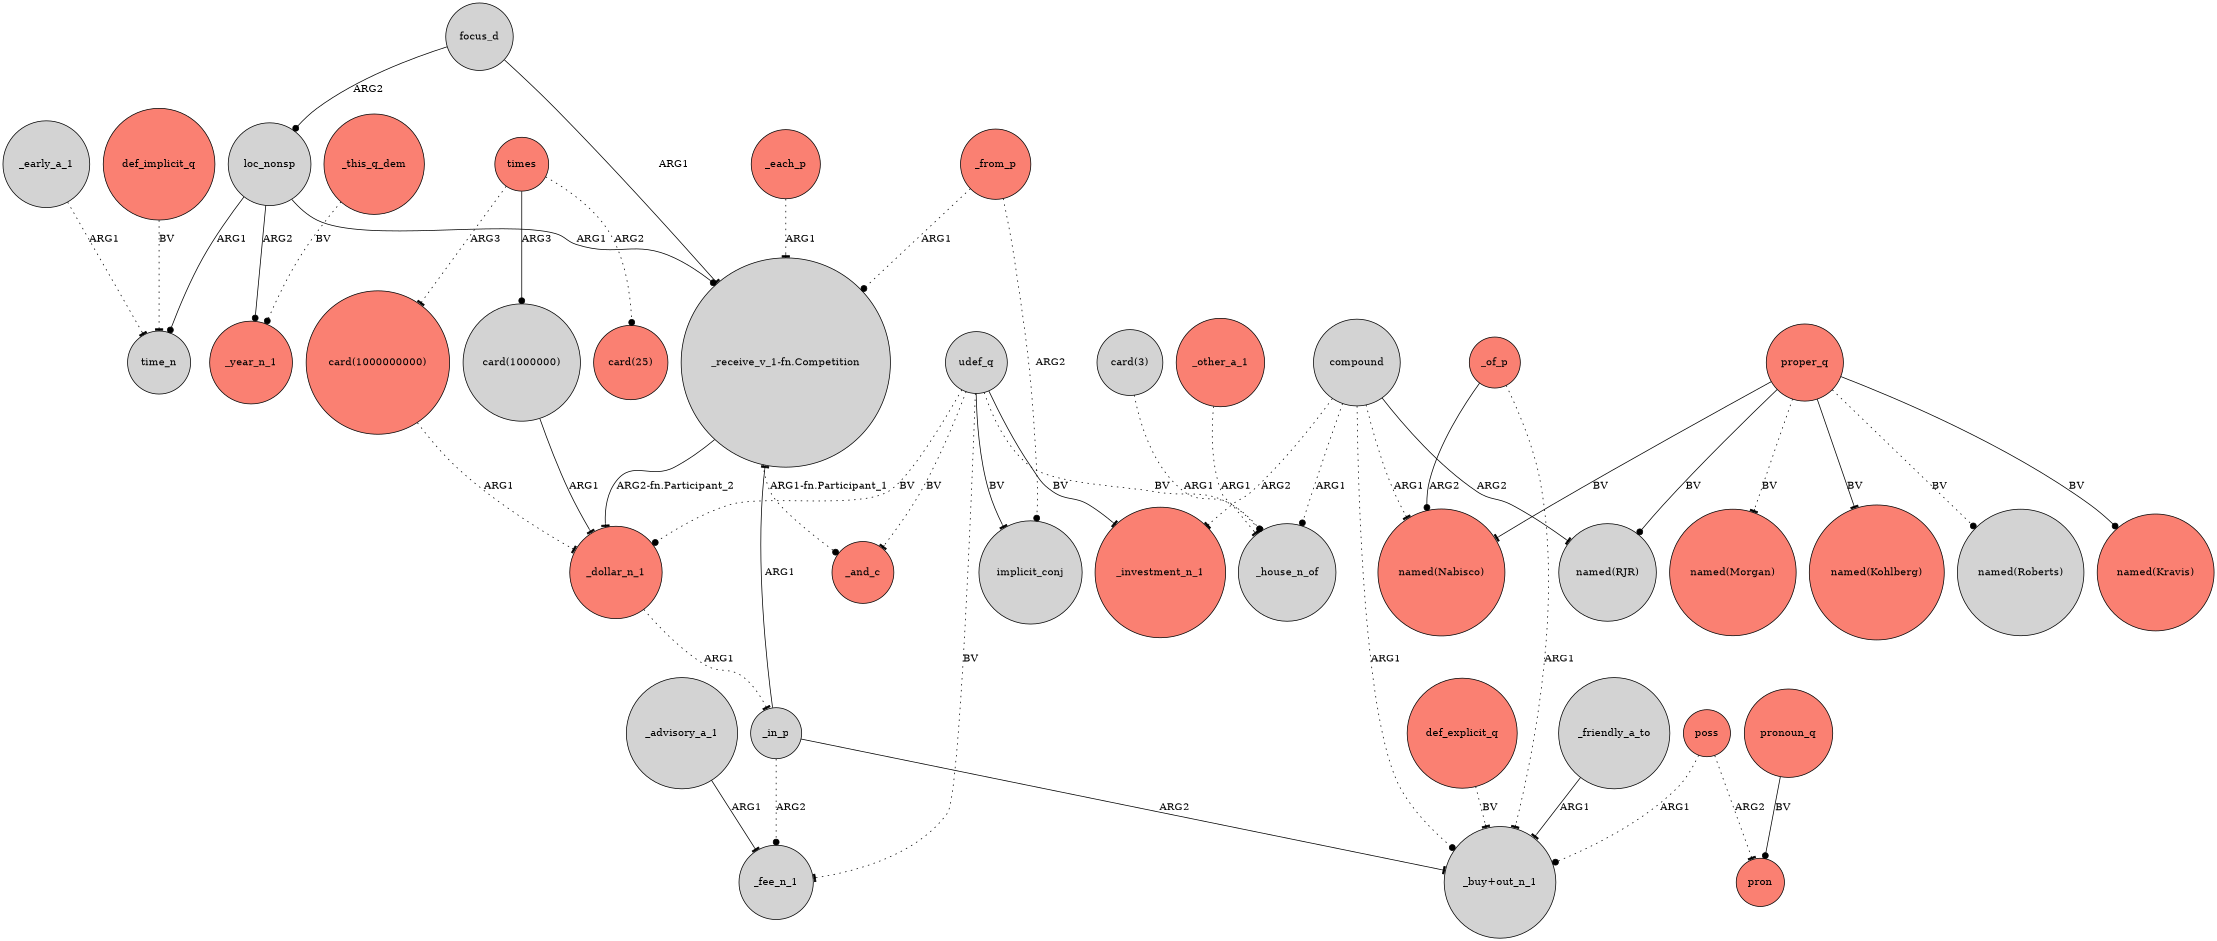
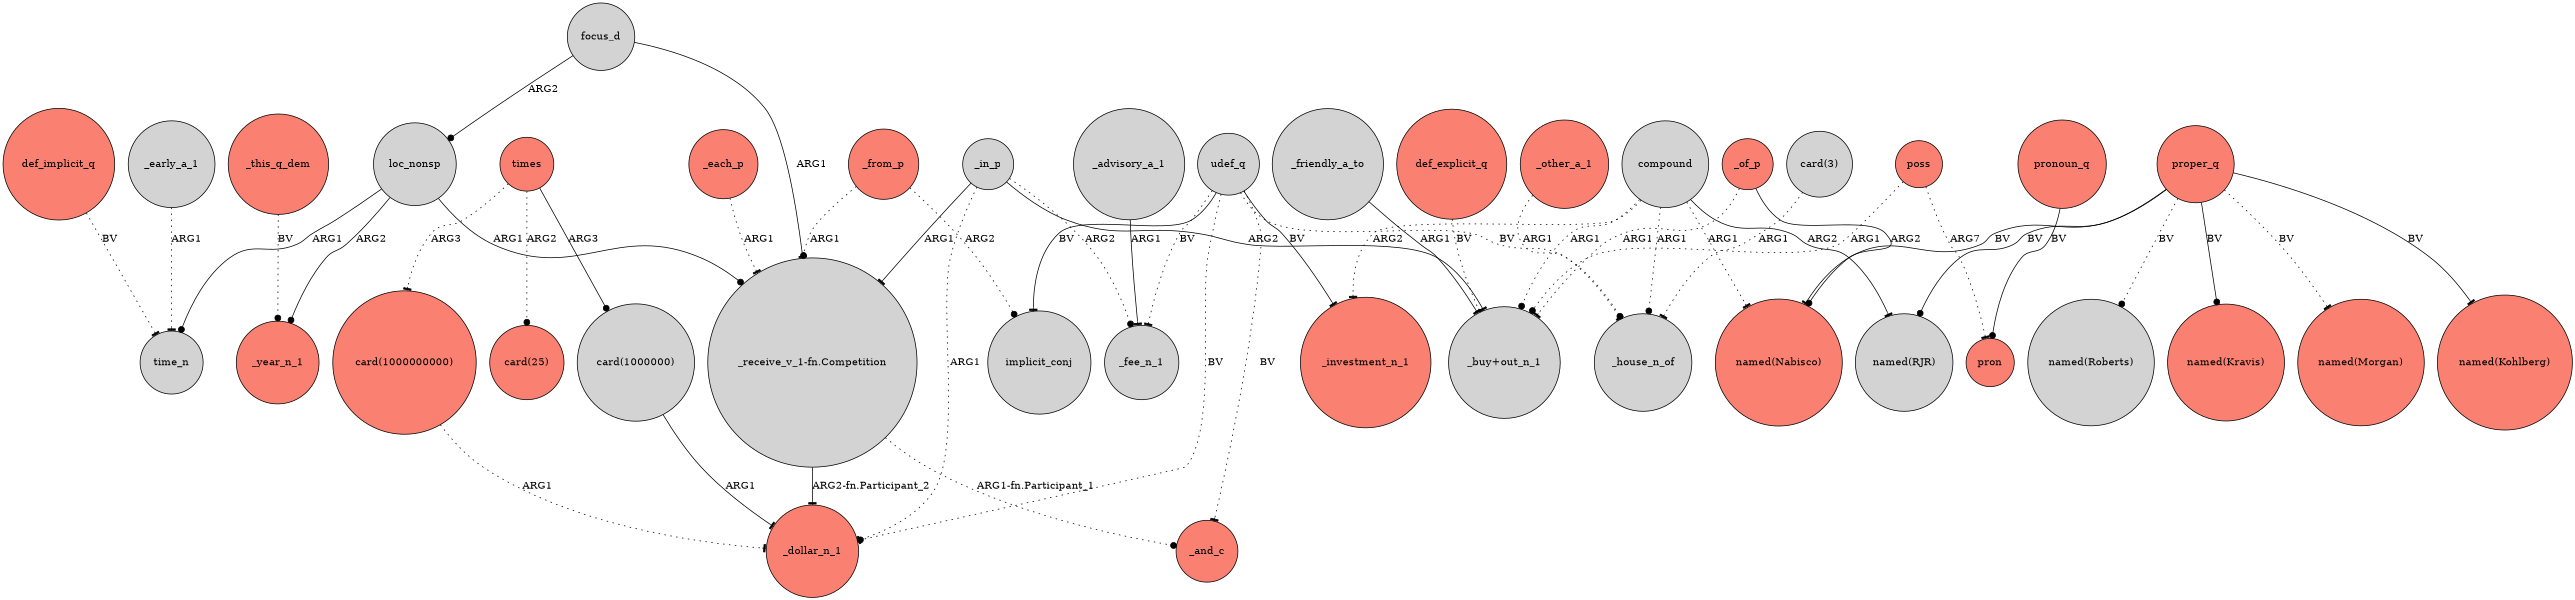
(703, 663) -> (948, 382)
(1750, 808) -> (1965, 239)
